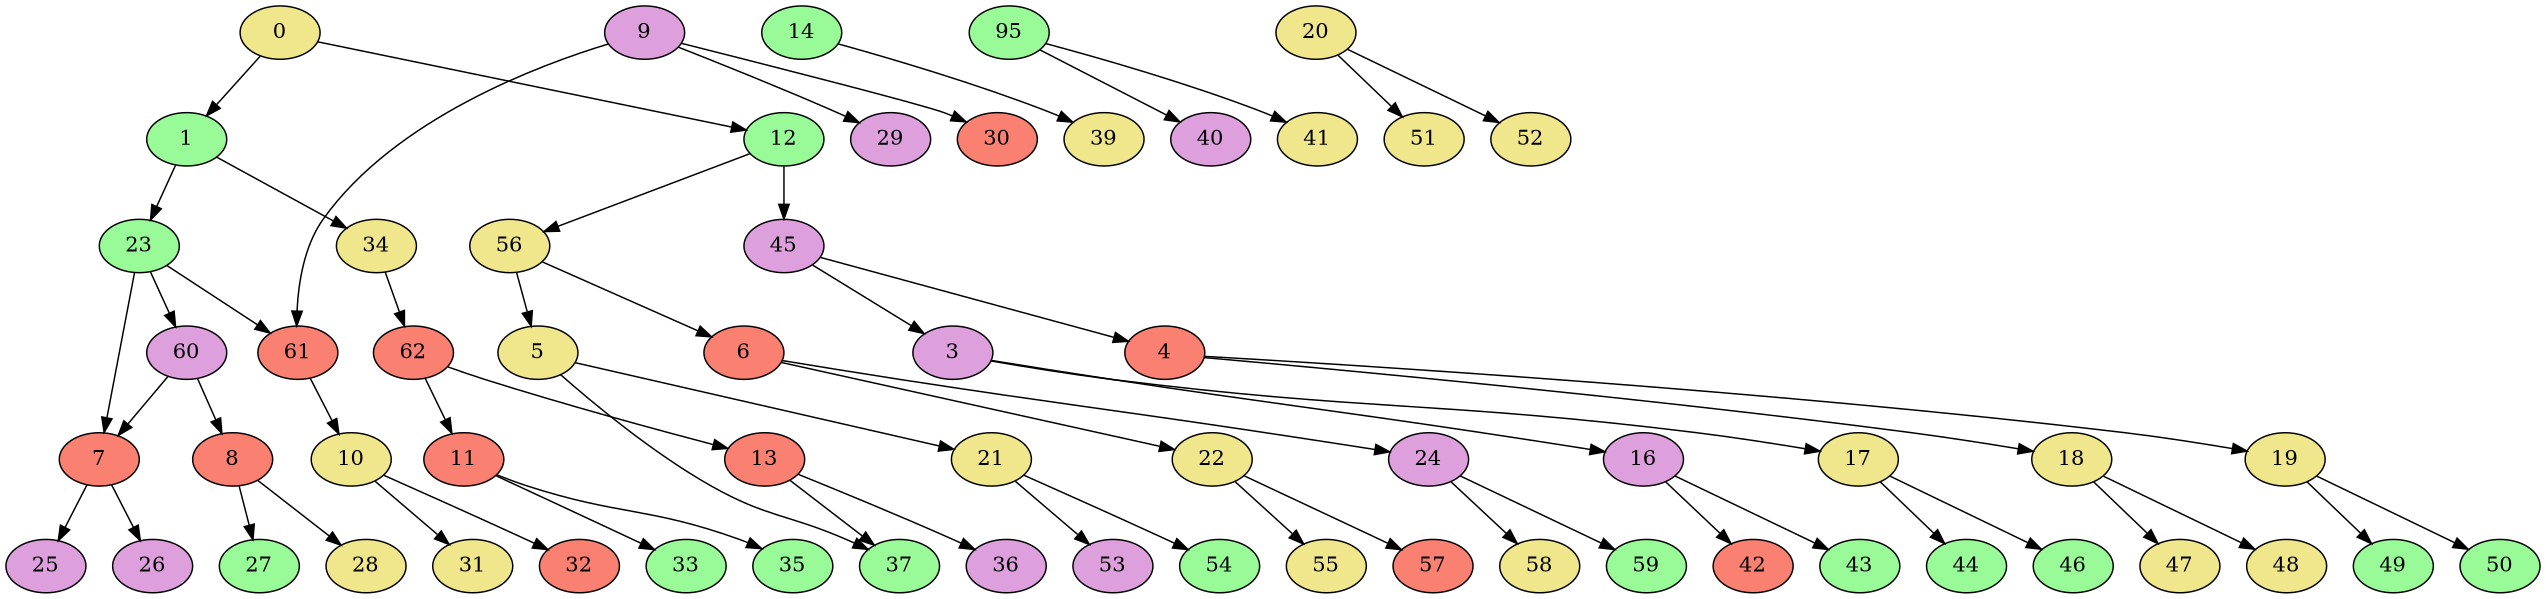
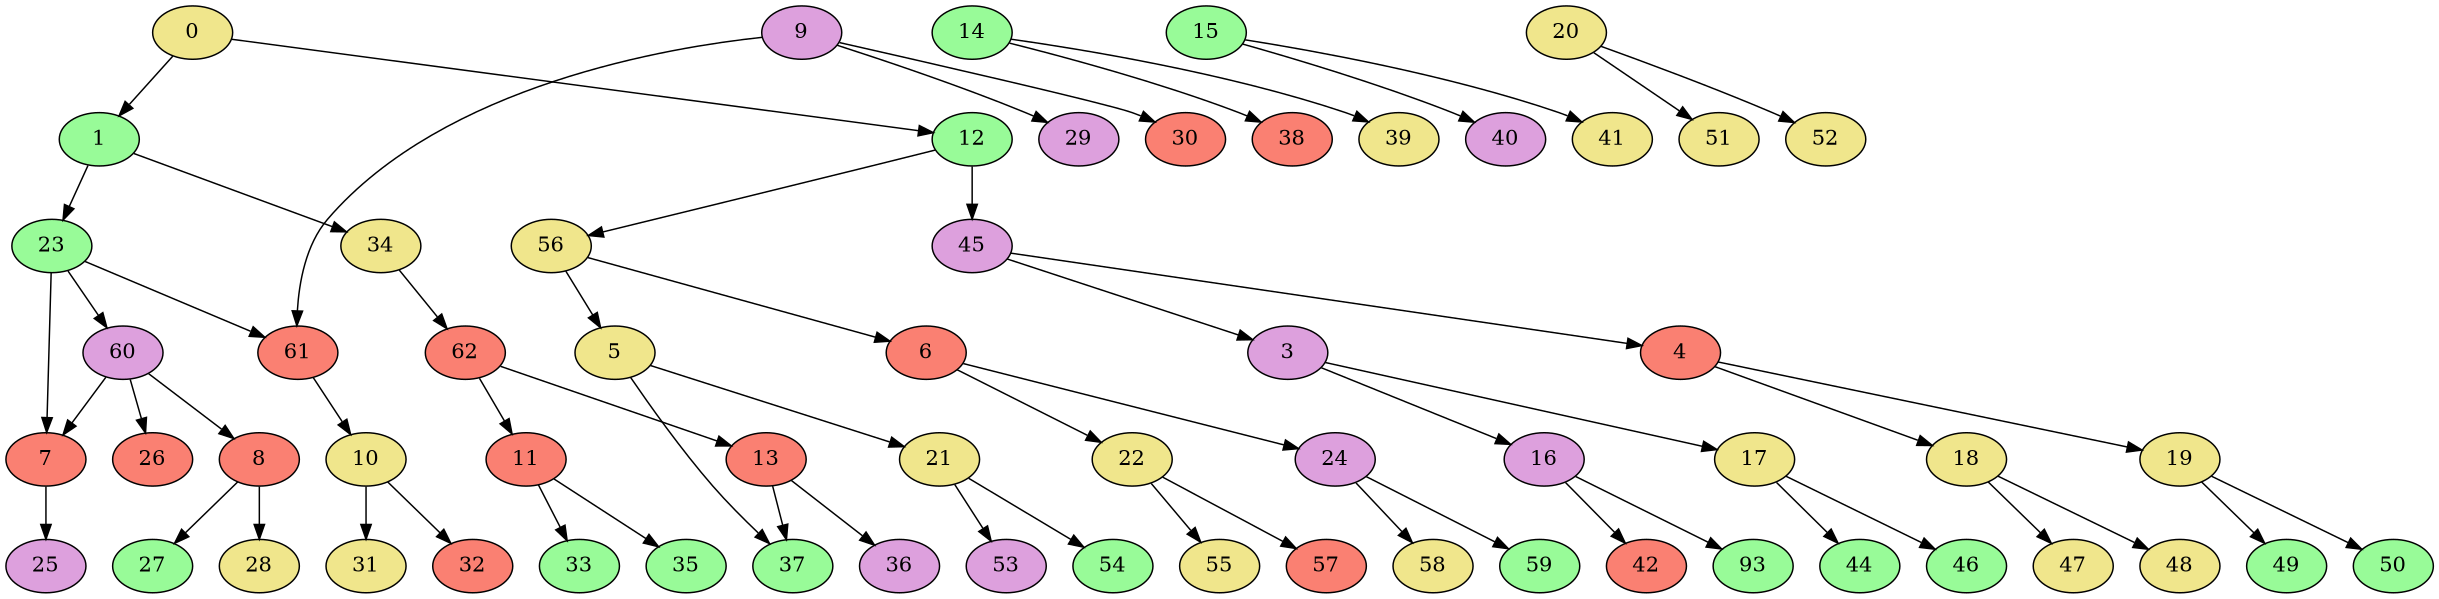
(1009, 33) -> (1206, 33)
none -> (1292, 139)
(123, 506) -> (136, 399)
(153, 566) -> (153, 459)
(1860, 566) -> (1753, 566)
